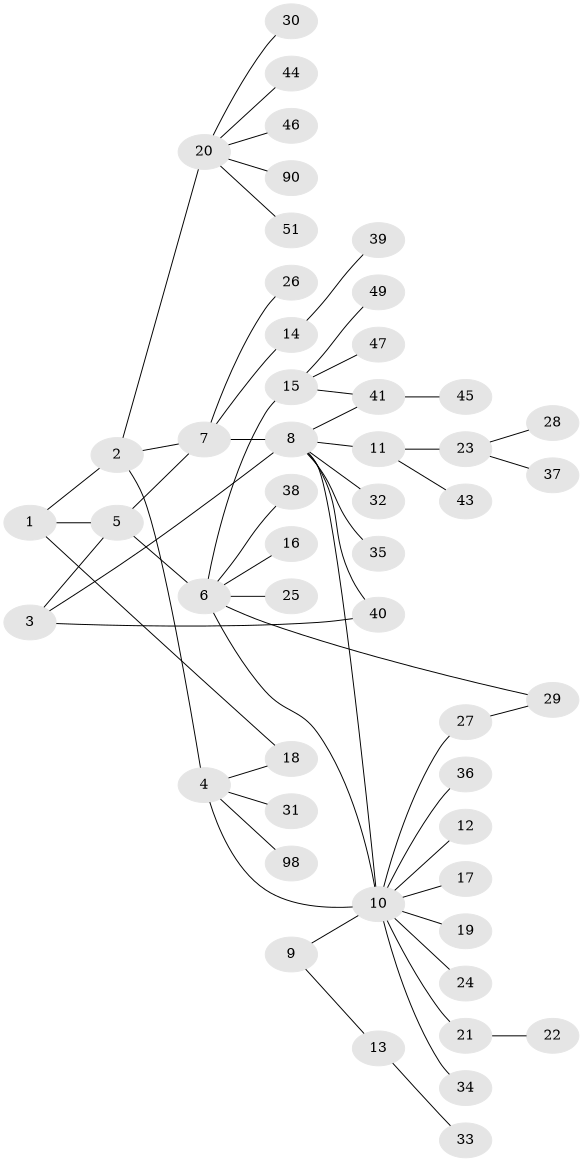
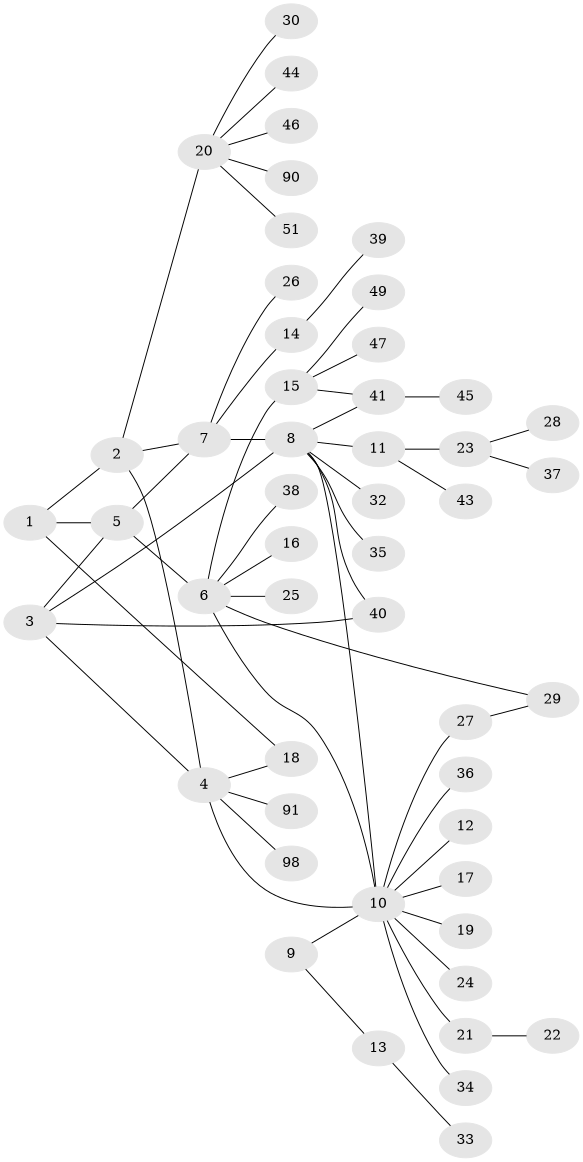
none -> (117, 704)
(291, 811) -> (291, 811)
